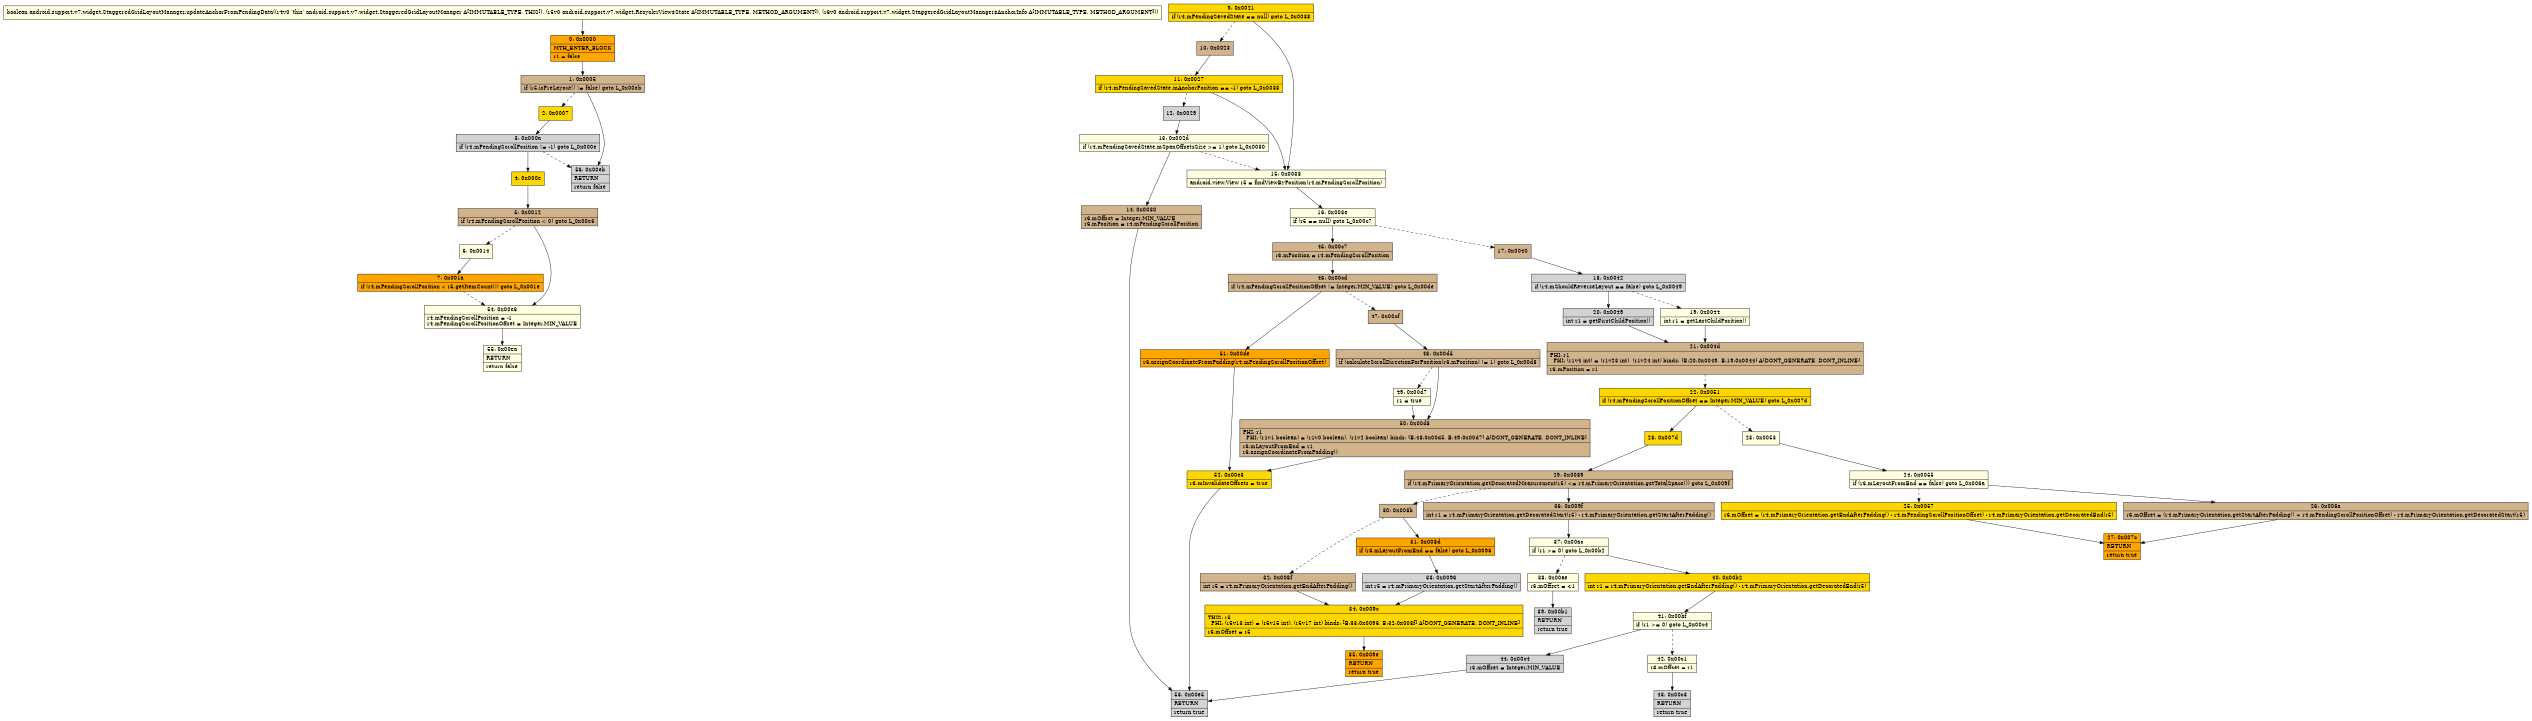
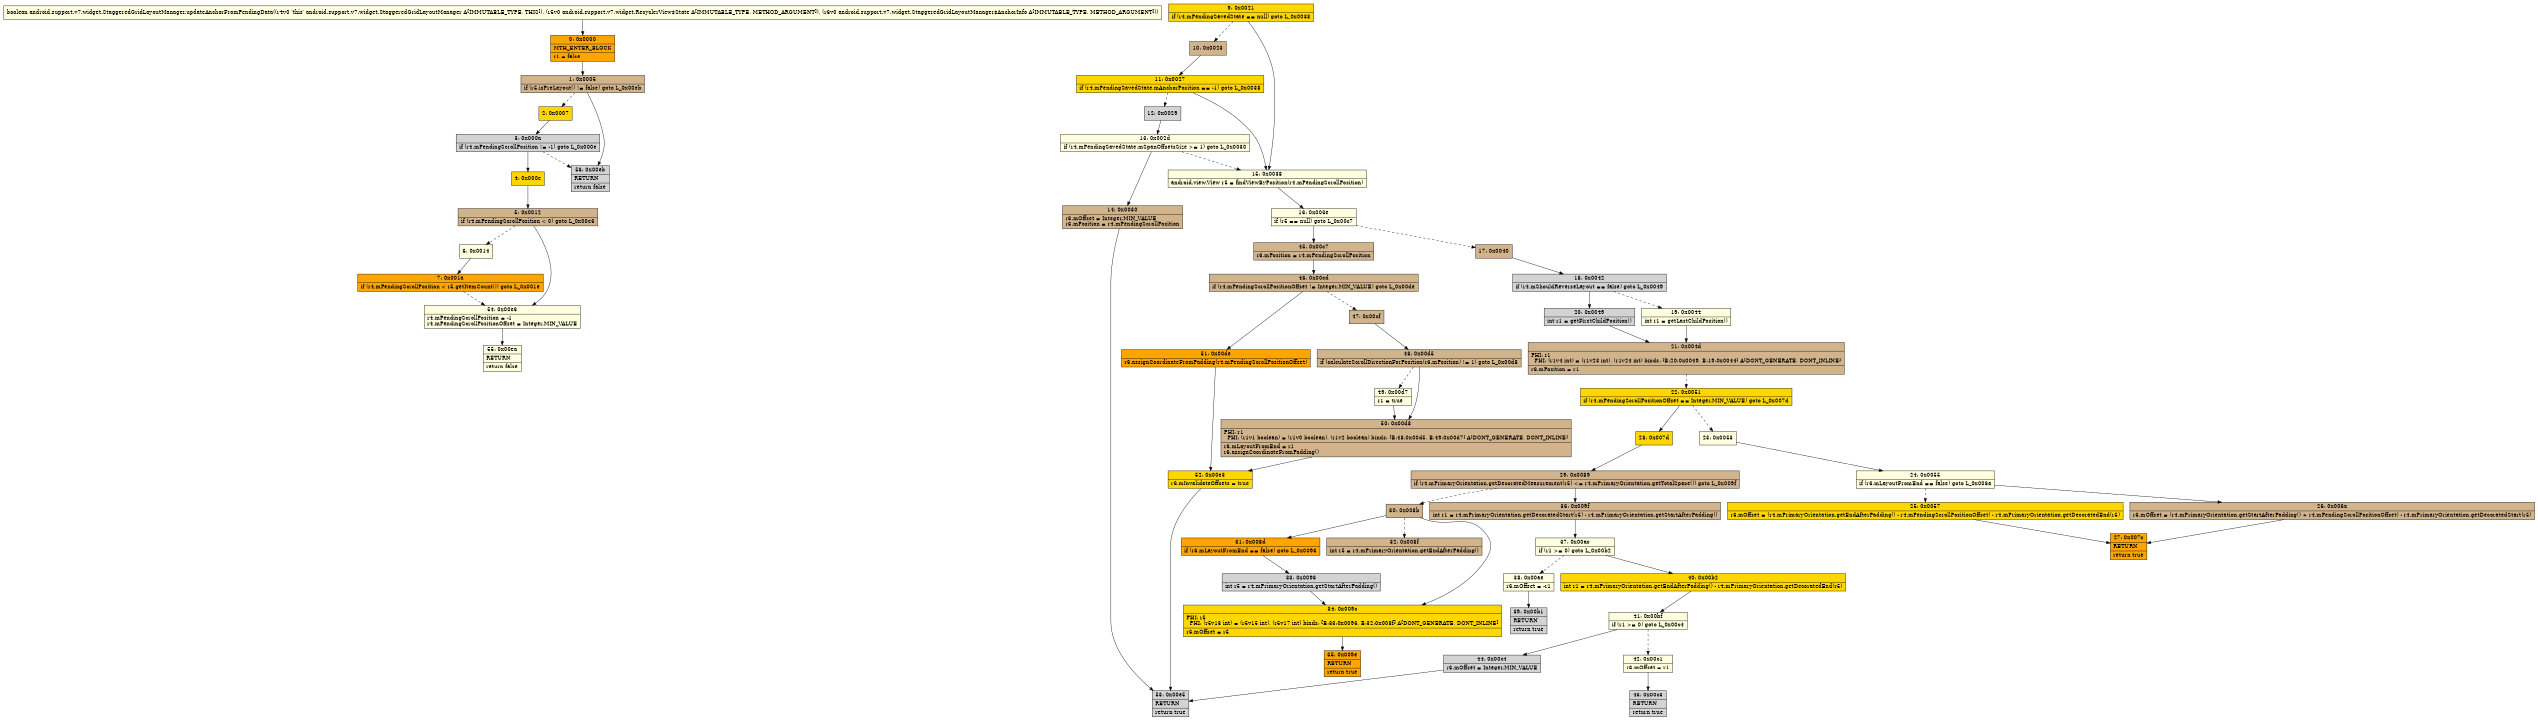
(1311, 597) -> (1490, 549)
(1220, 618) -> (1197, 618)
